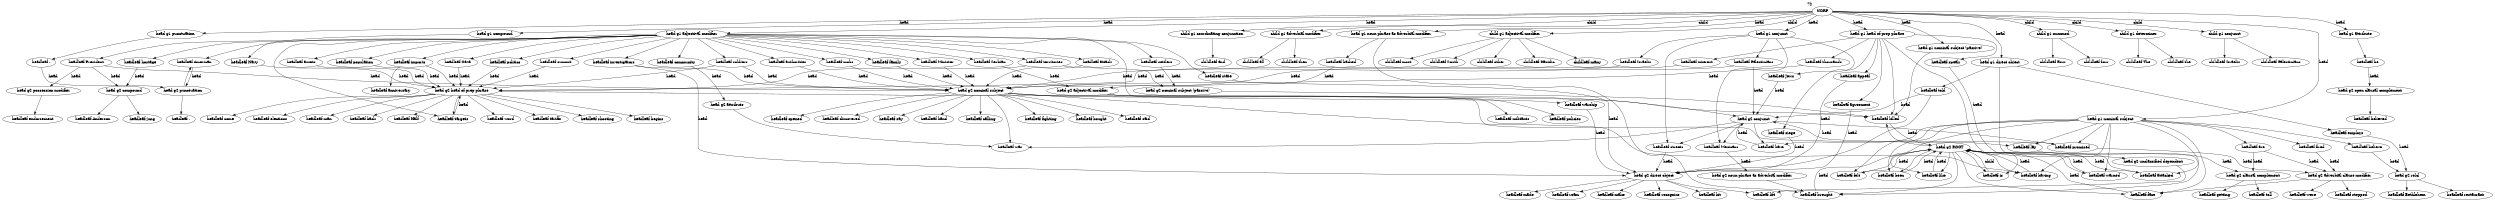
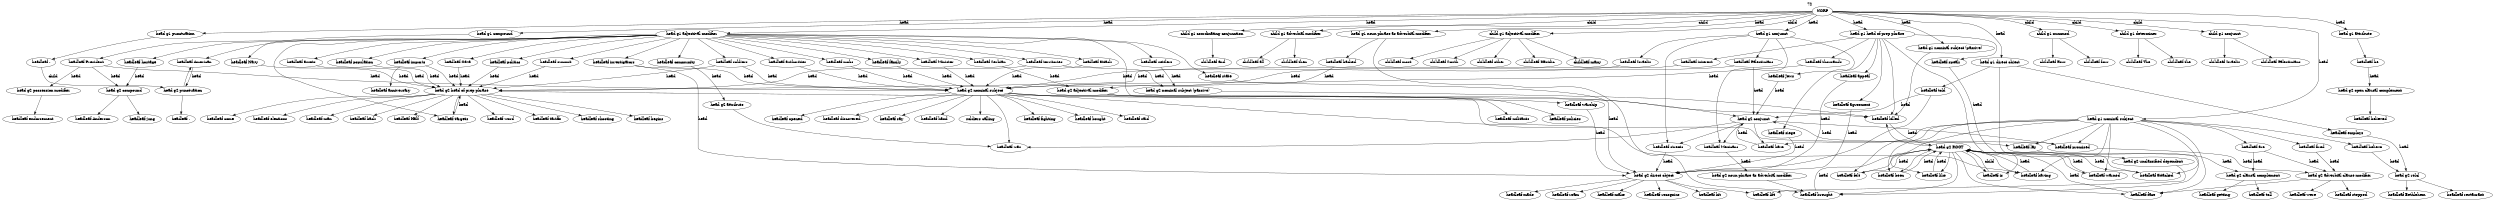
(53, 77) -> (53, 77)
(981, 119) -> (980, 119)
